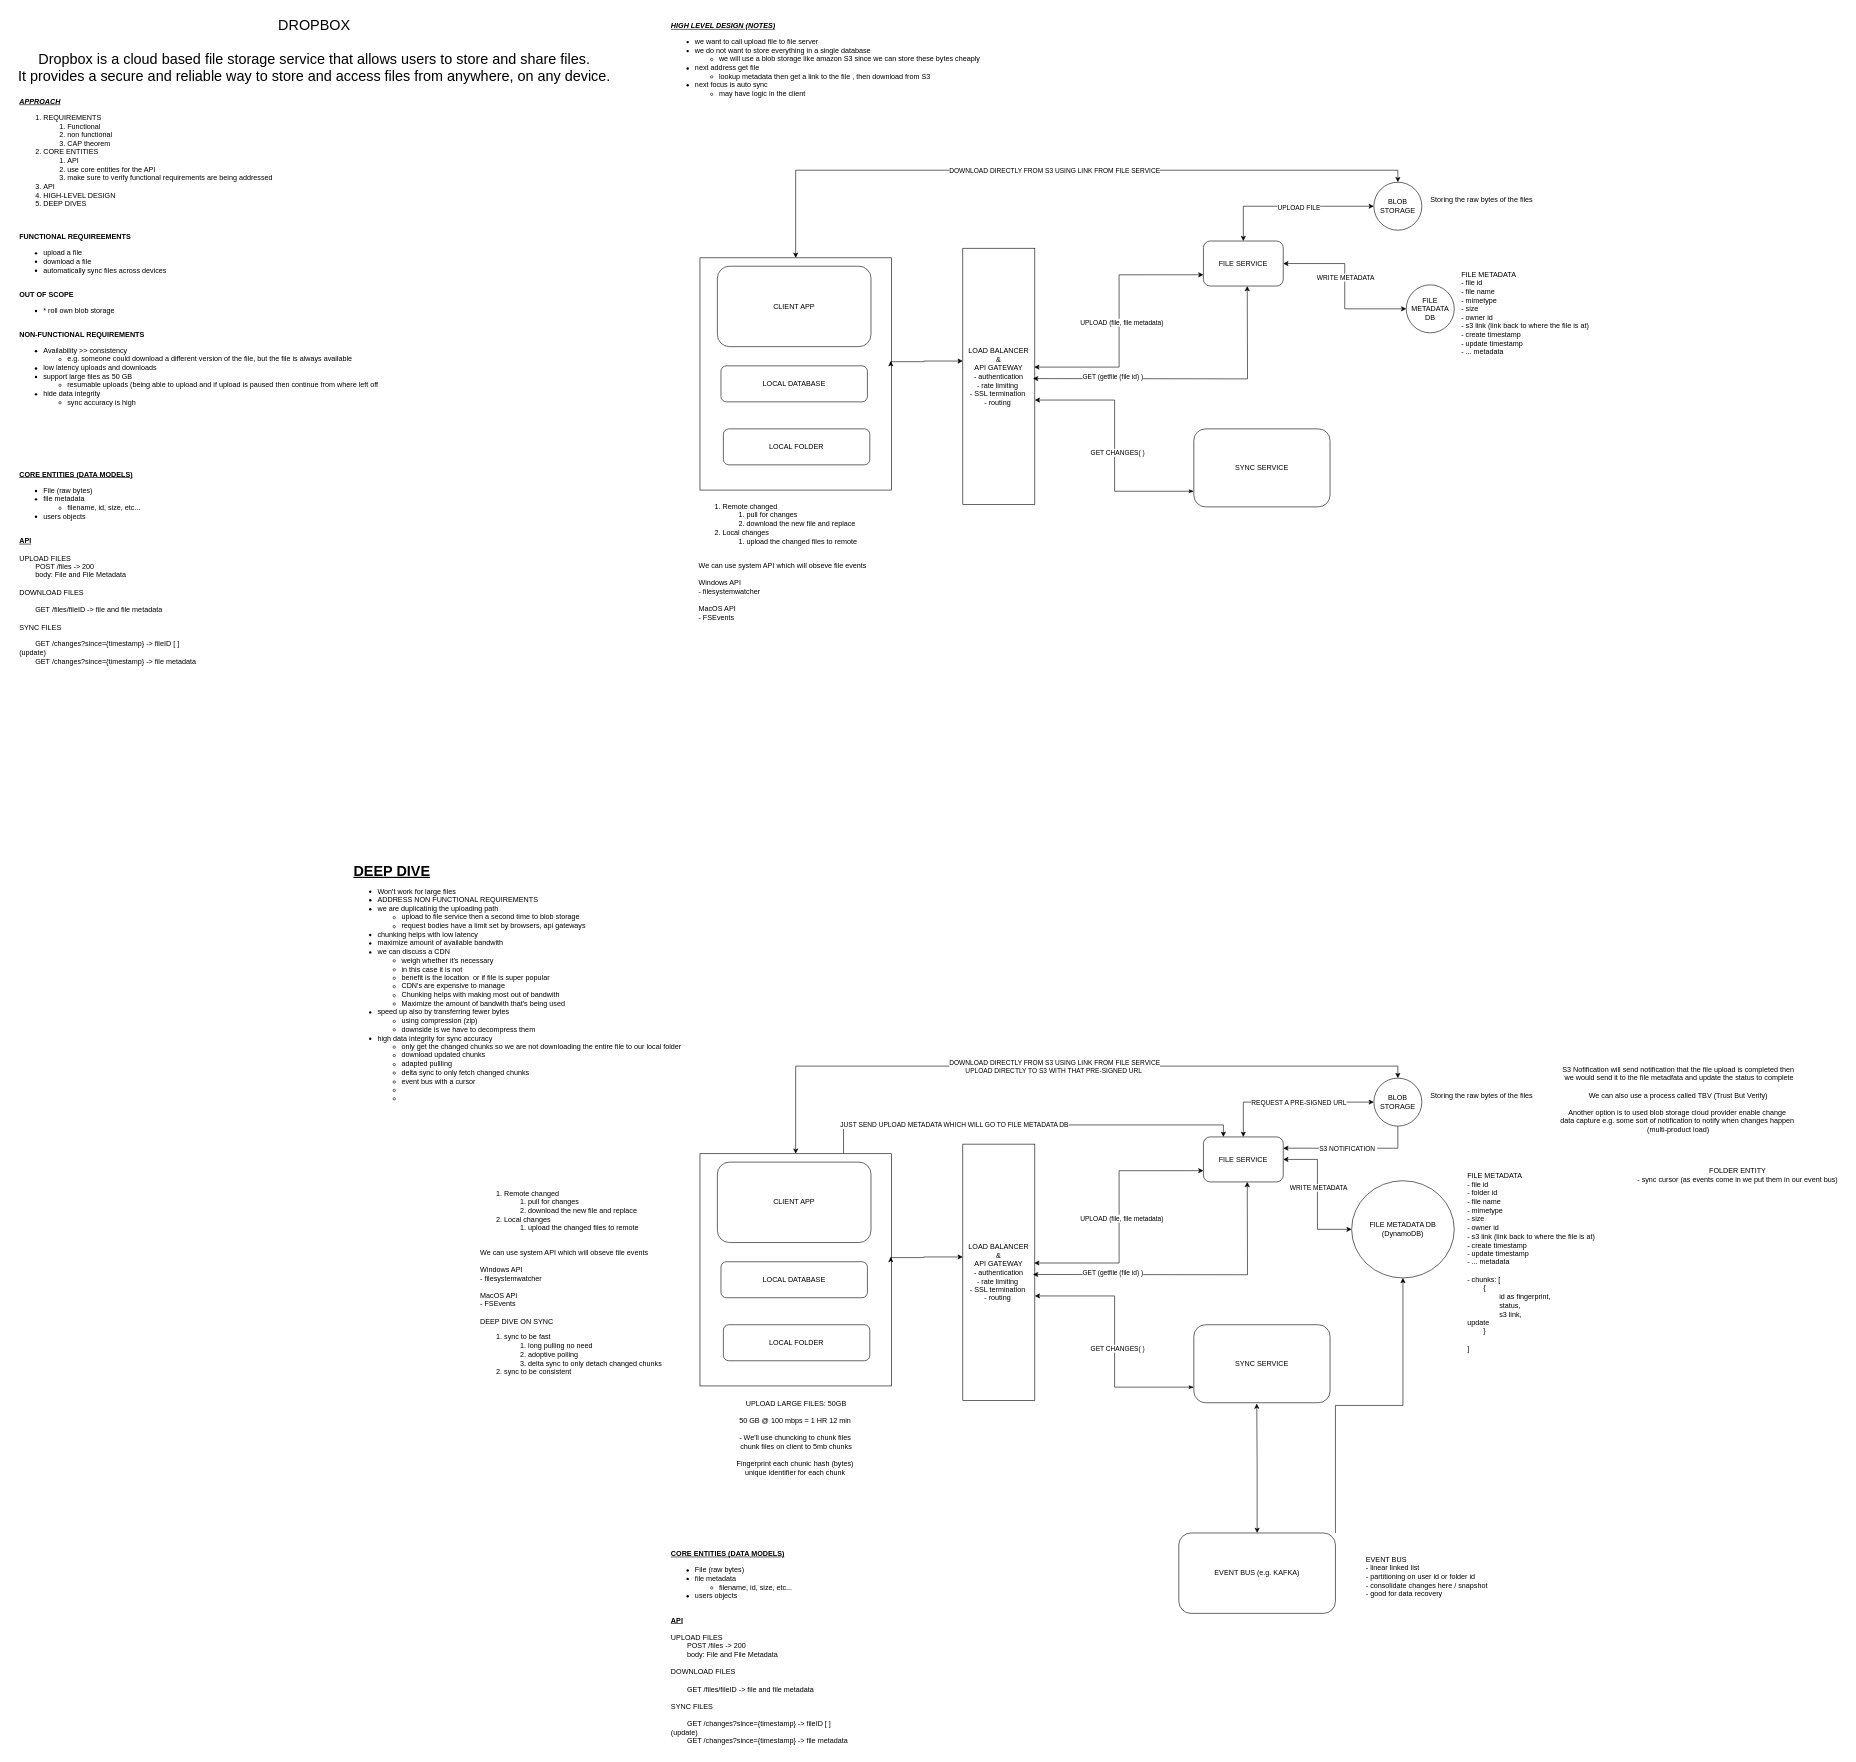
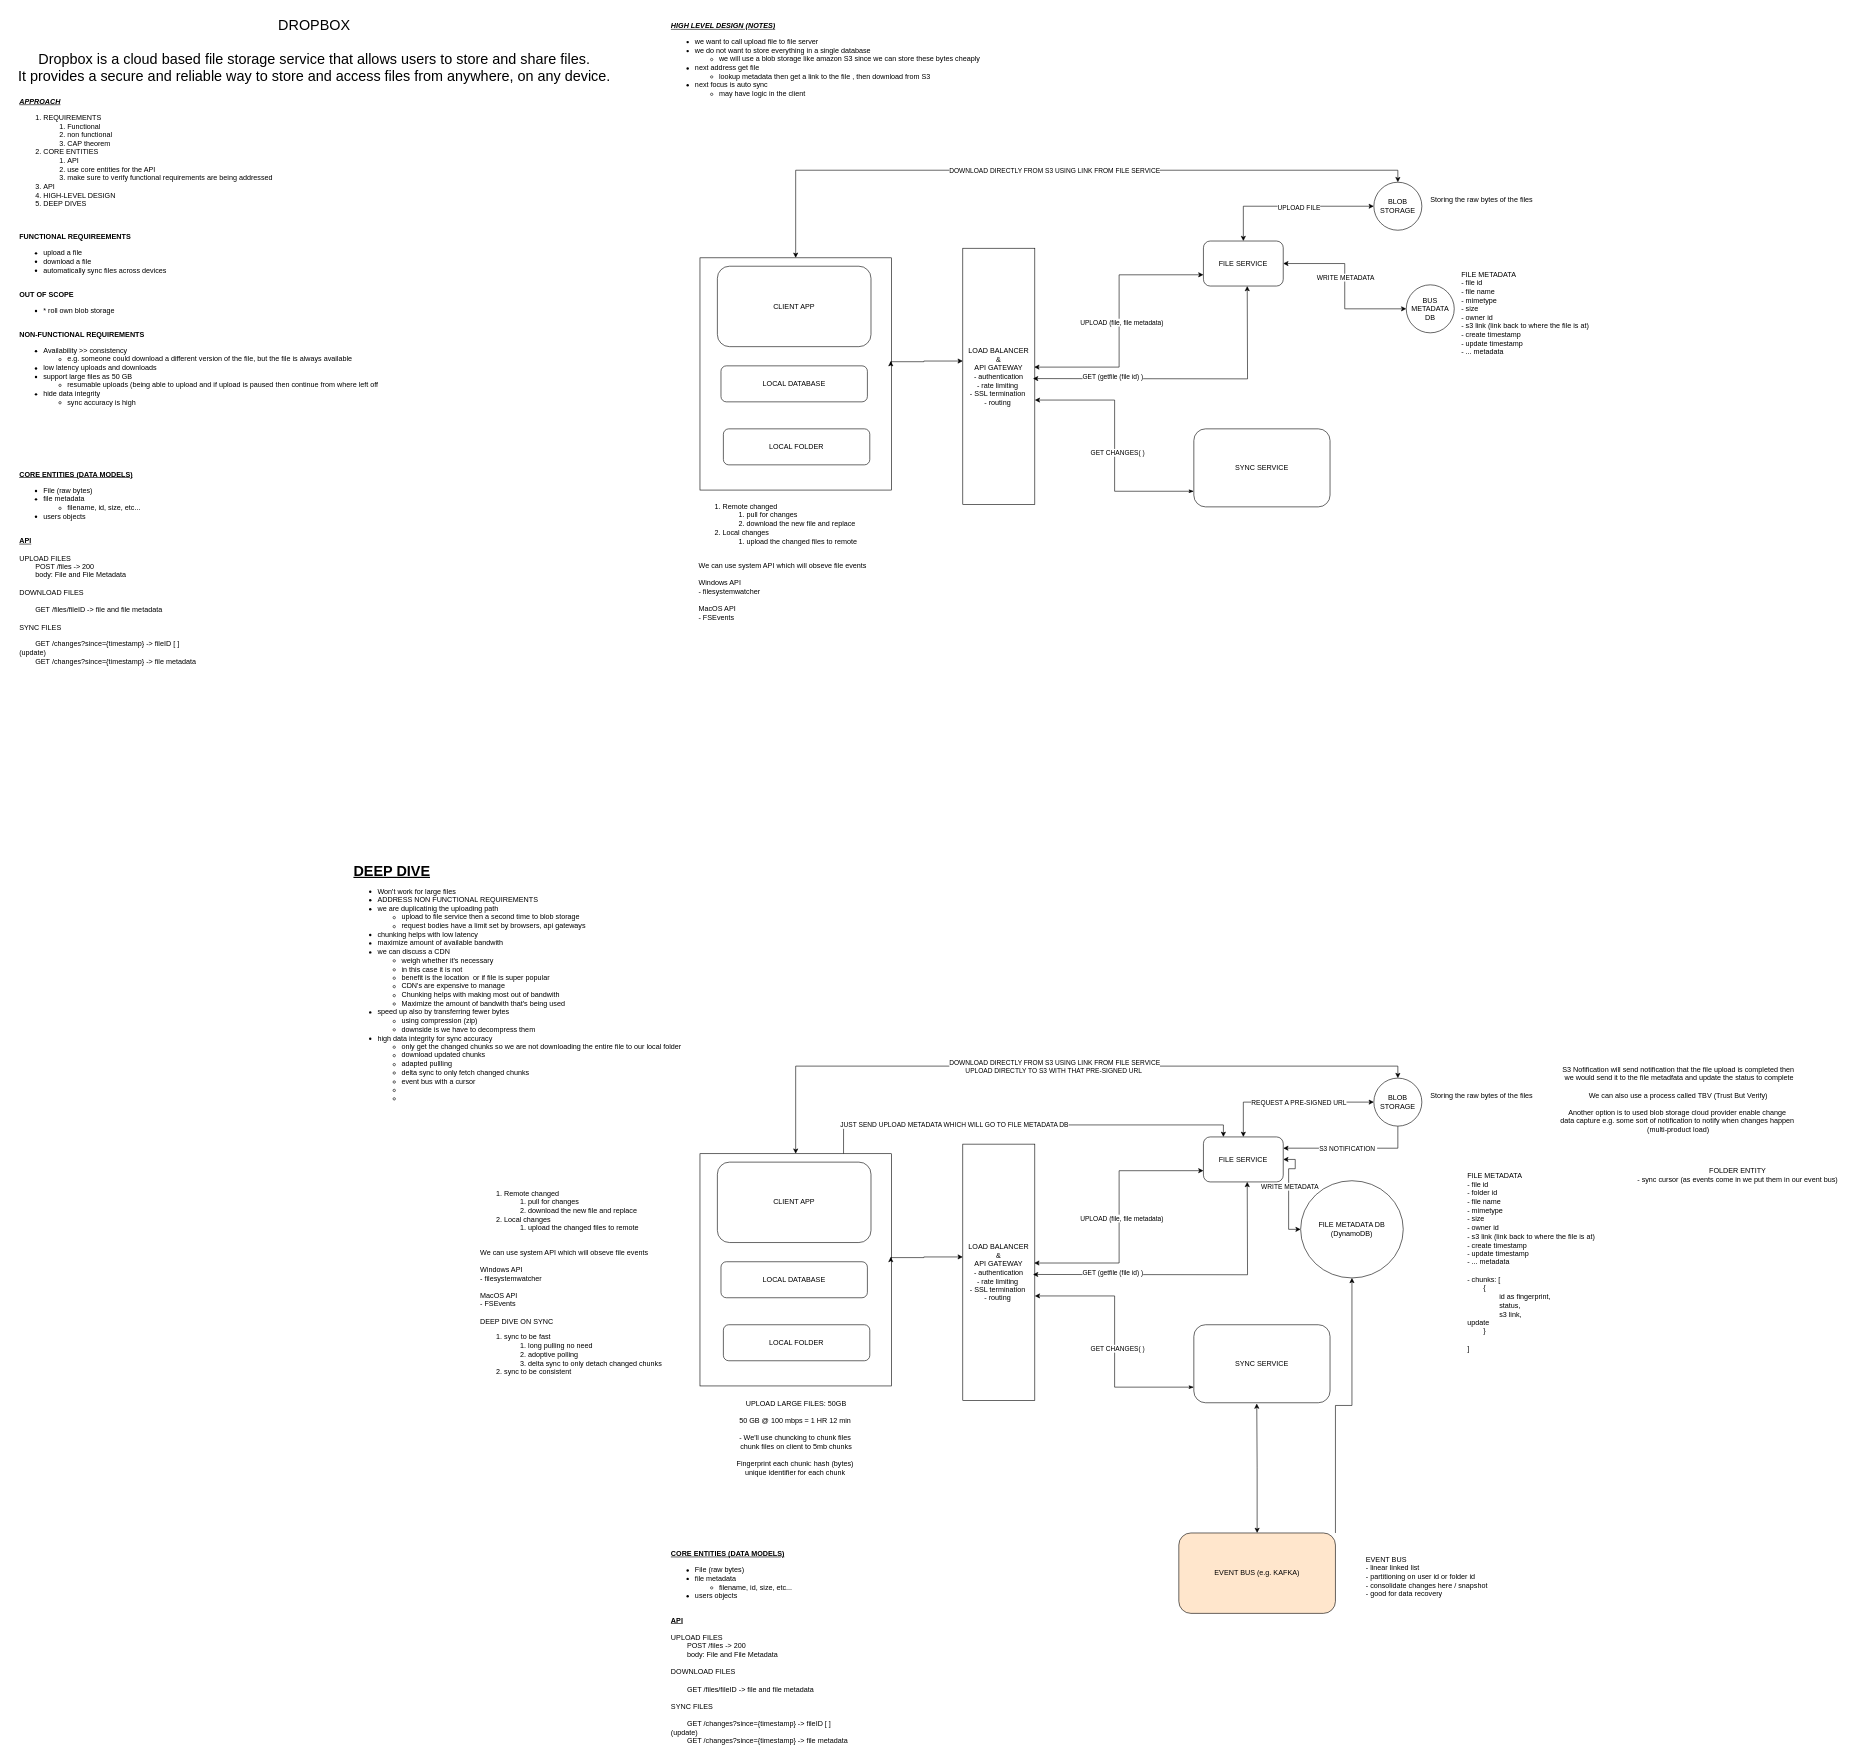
(1430, 309) -> (1430, 309)
(1403, 1229) -> (1352, 1229)
(1257, 1573) -> (1257, 1573)
